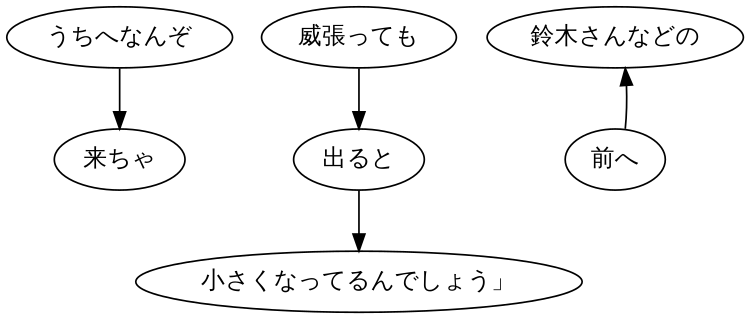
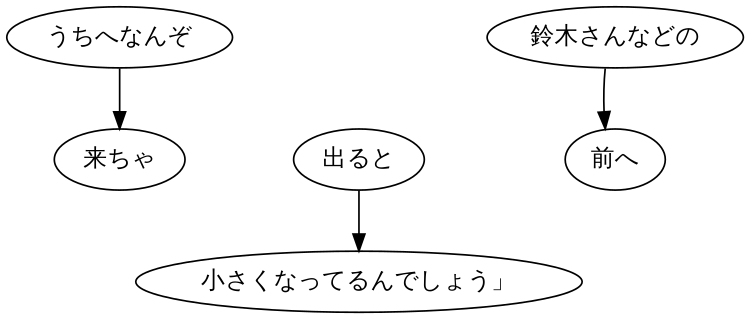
(359, 37) -> none
(627, 107) -> (604, 90)
